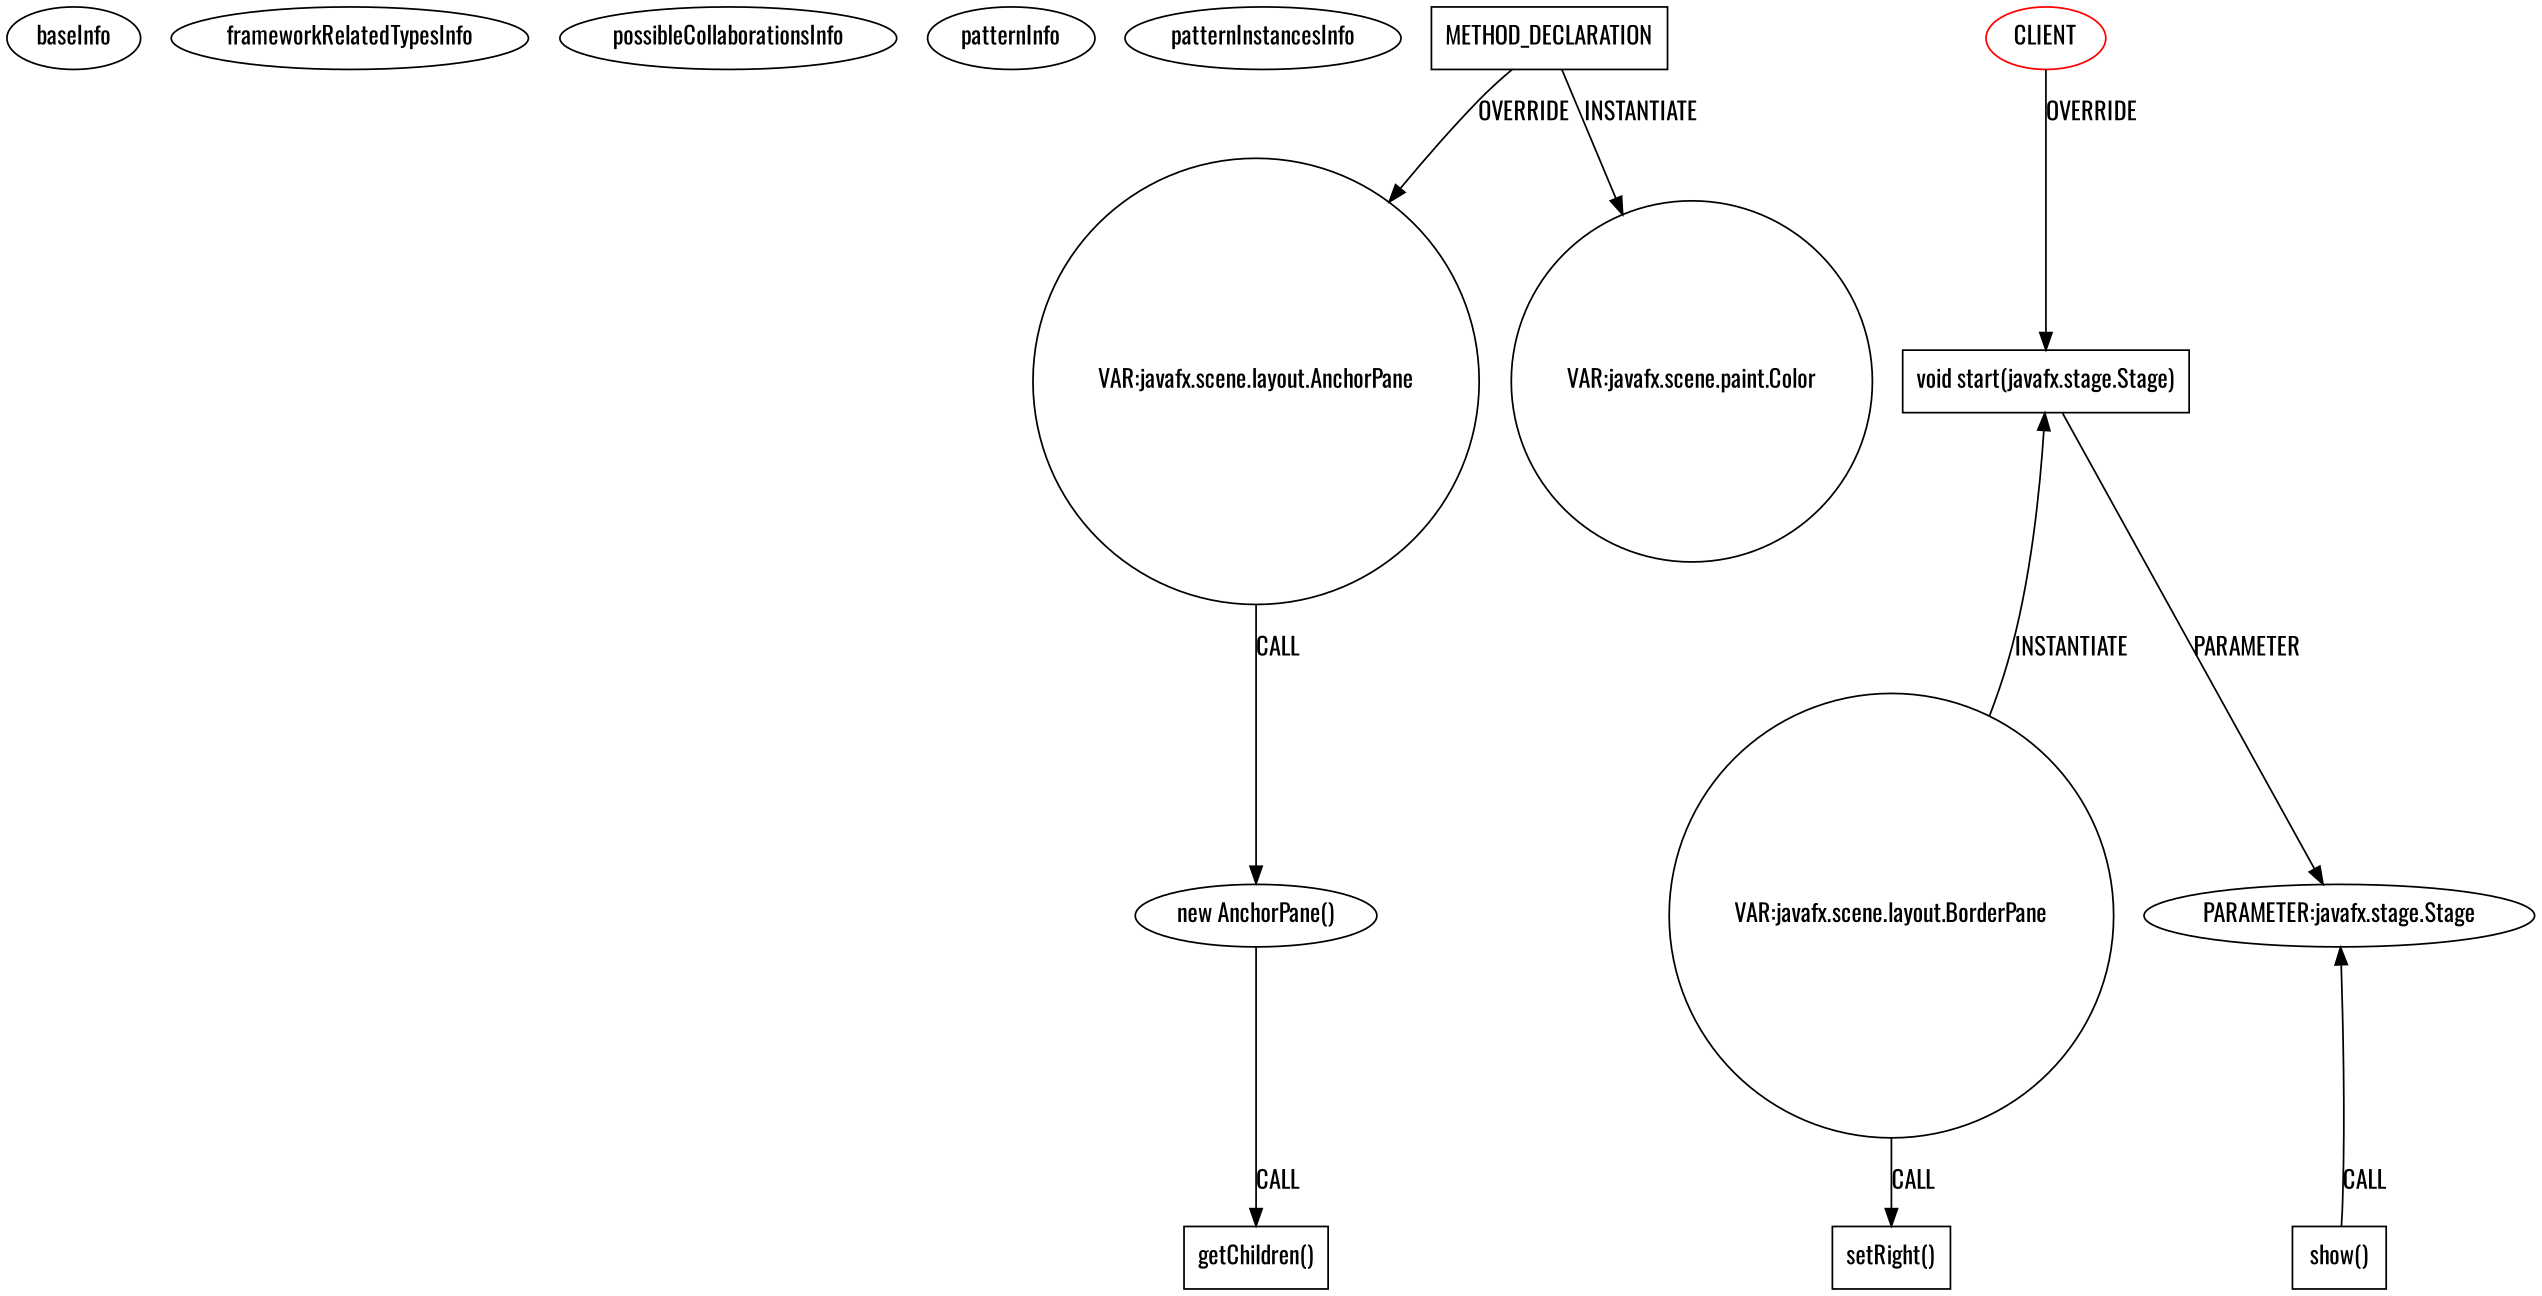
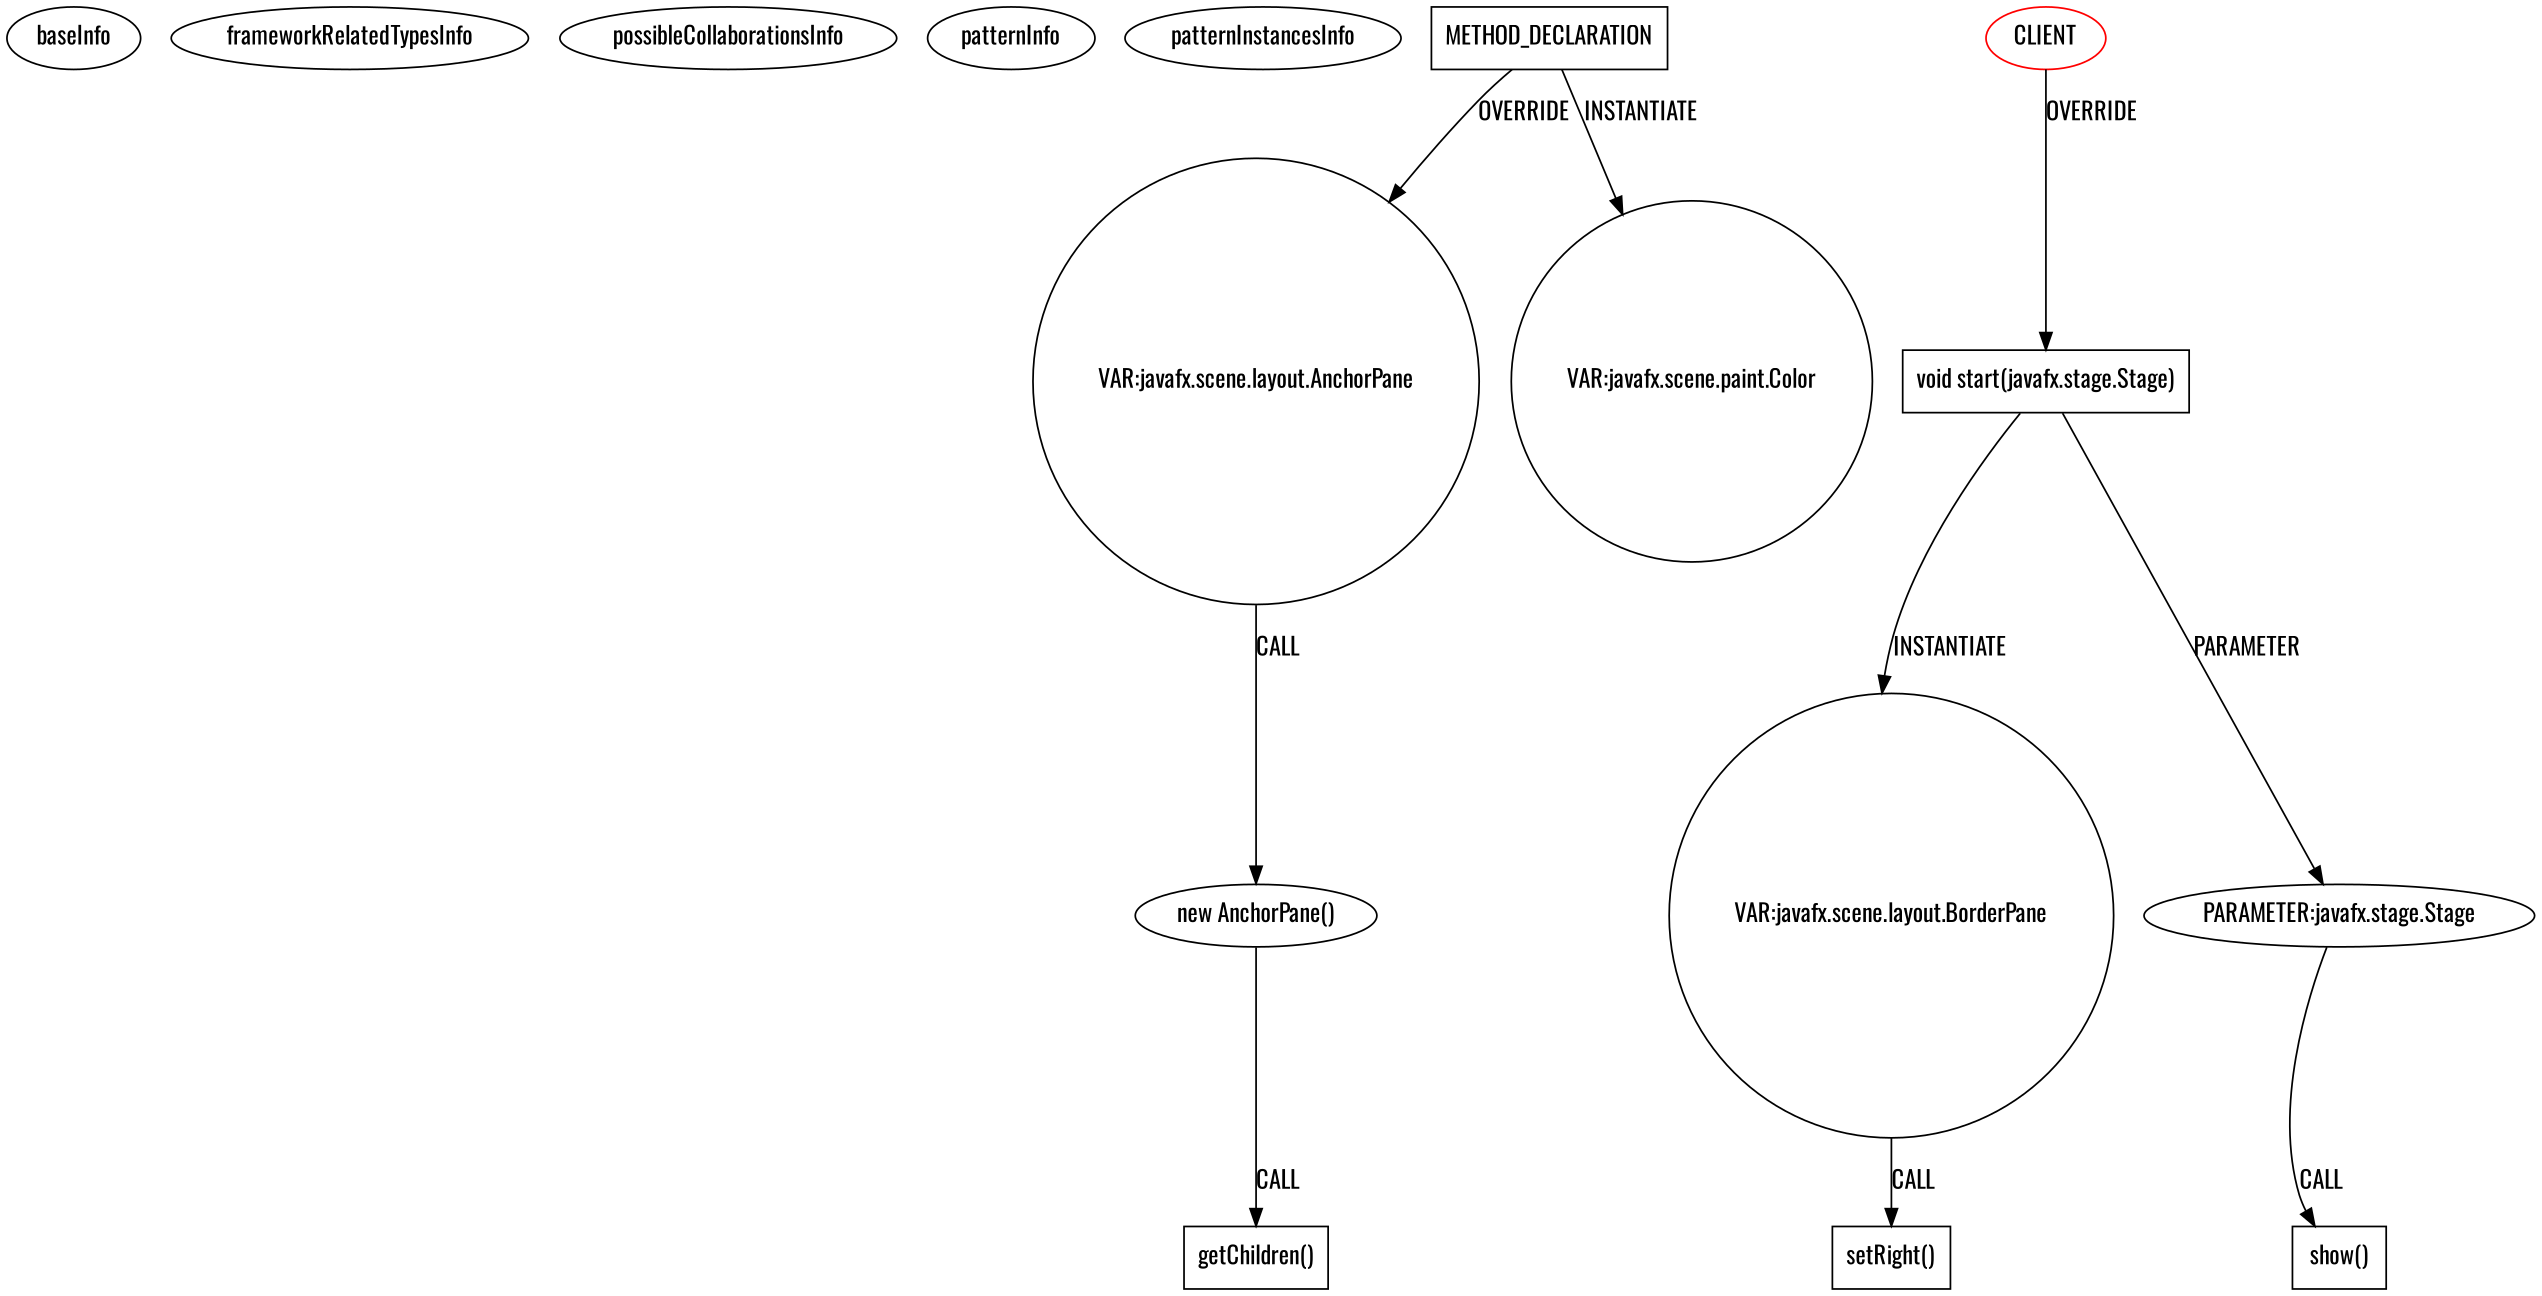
(2027, 575) -> (1936, 536)
(2344, 1096) -> (2293, 1078)
